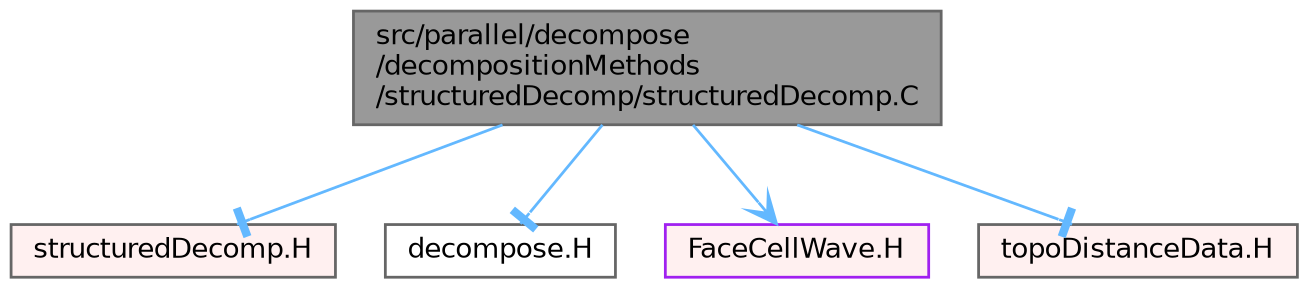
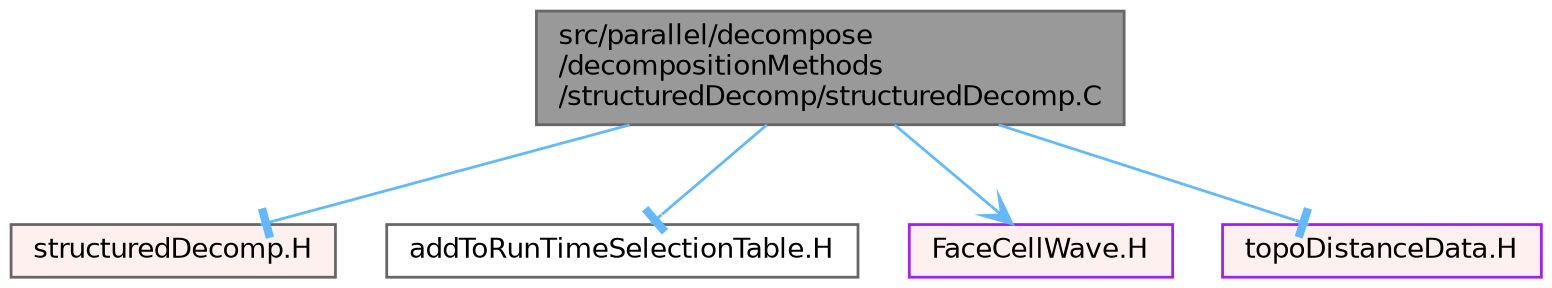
(500, 251) -> (622, 251)
(1138, 251) -> (1382, 251)
